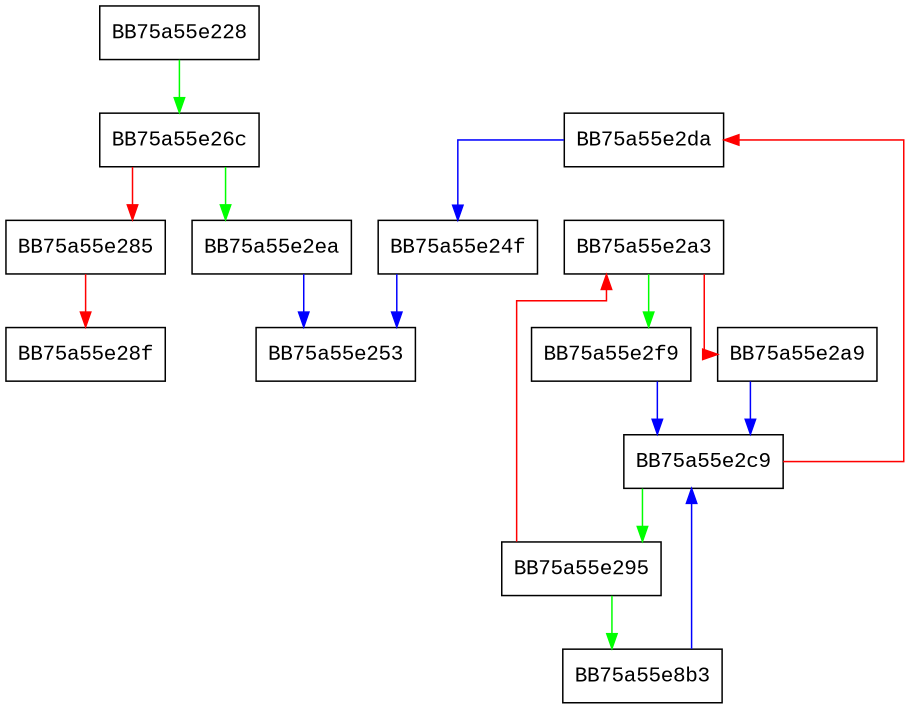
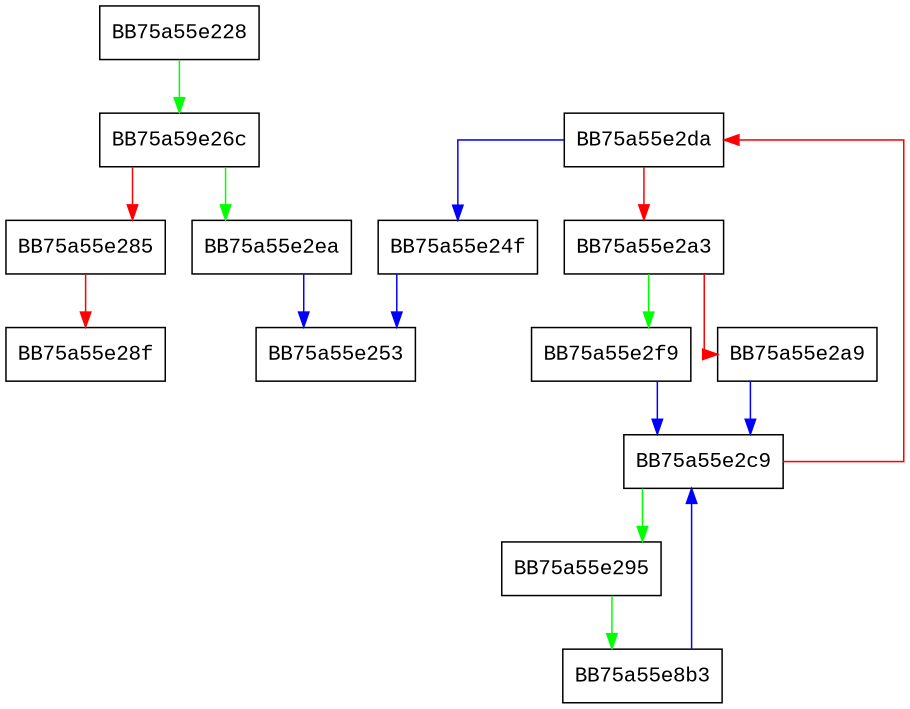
(179, 140) -> (179, 140)
(517, 371) -> (644, 186)
